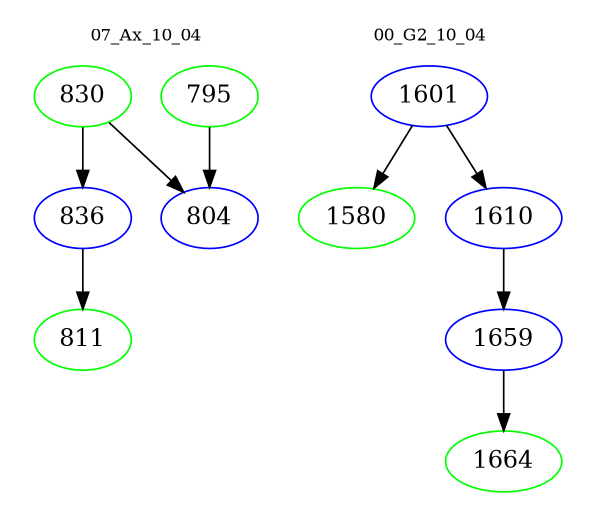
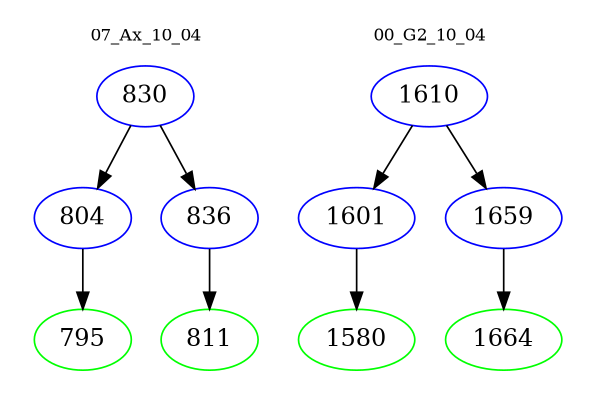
(83, 96) -> (145, 96)
(210, 149) -> (83, 271)
(462, 150) -> (398, 150)
